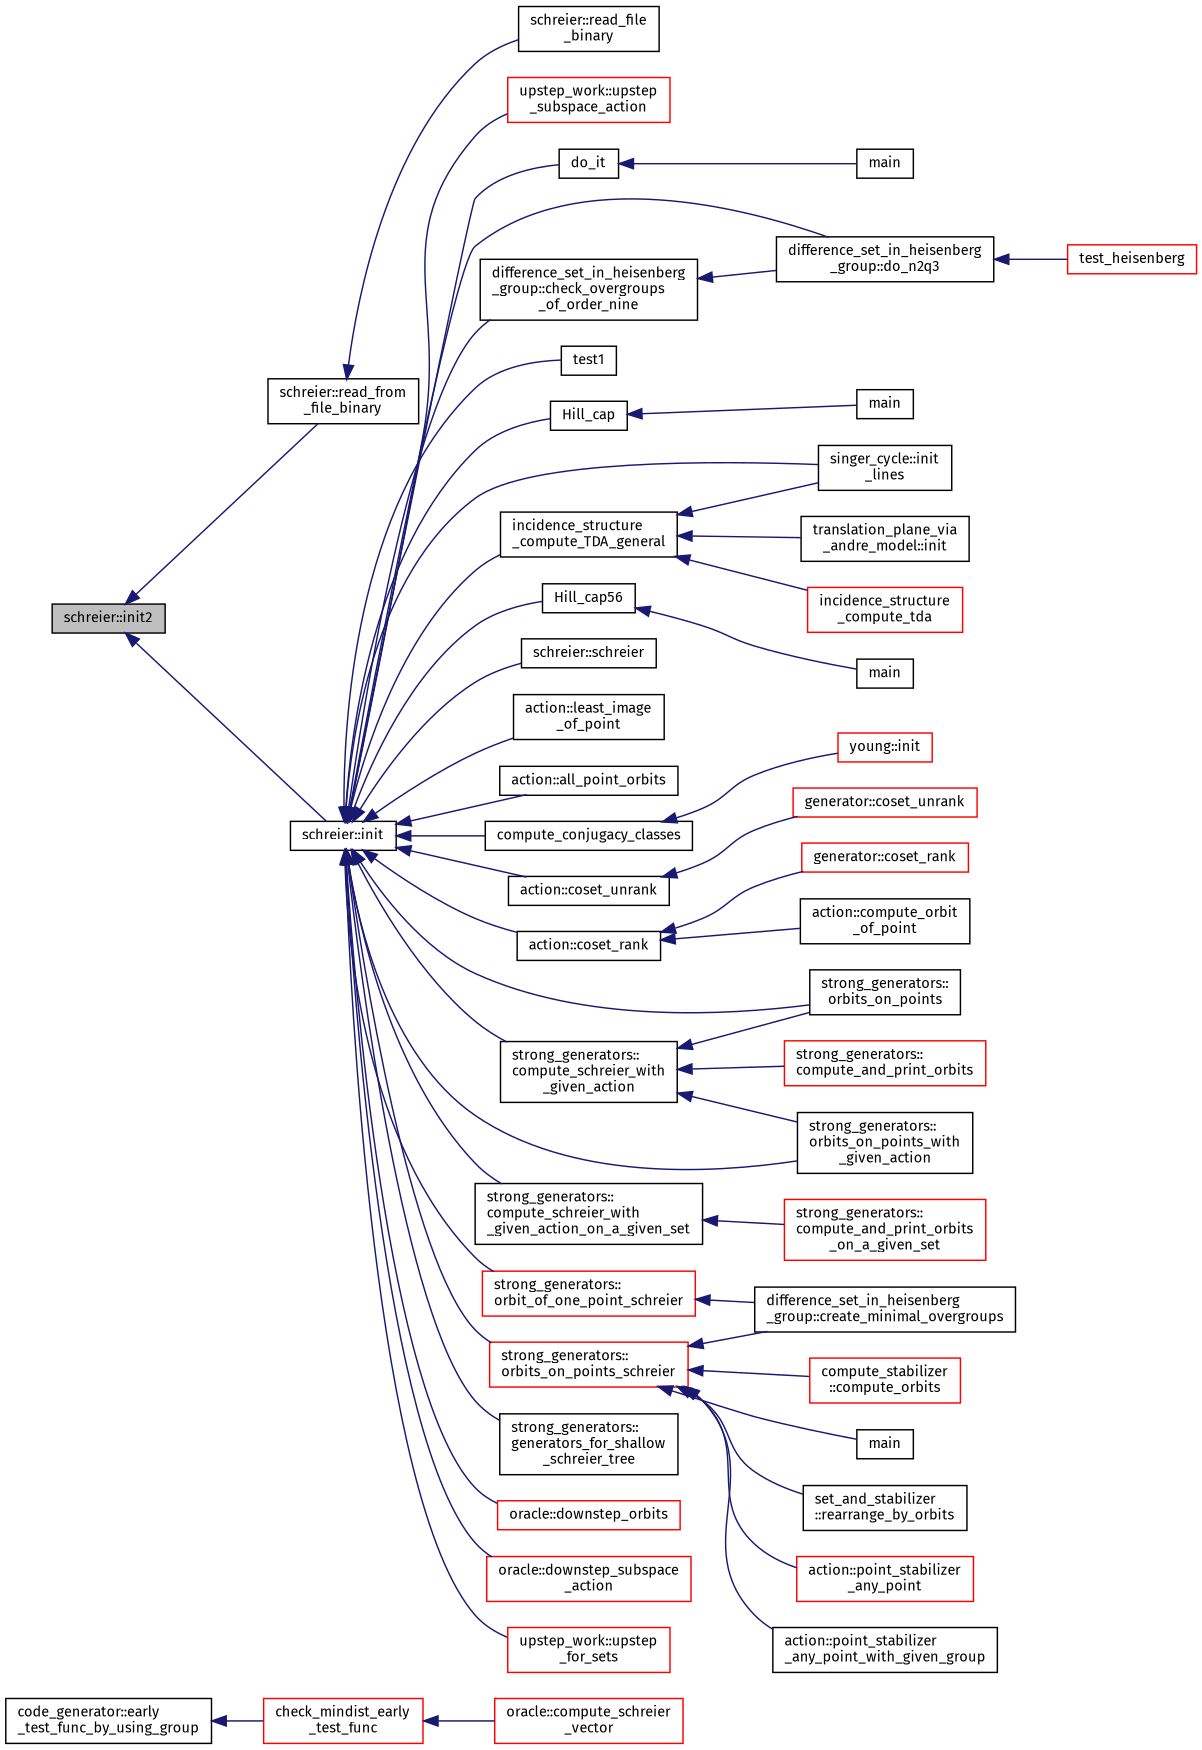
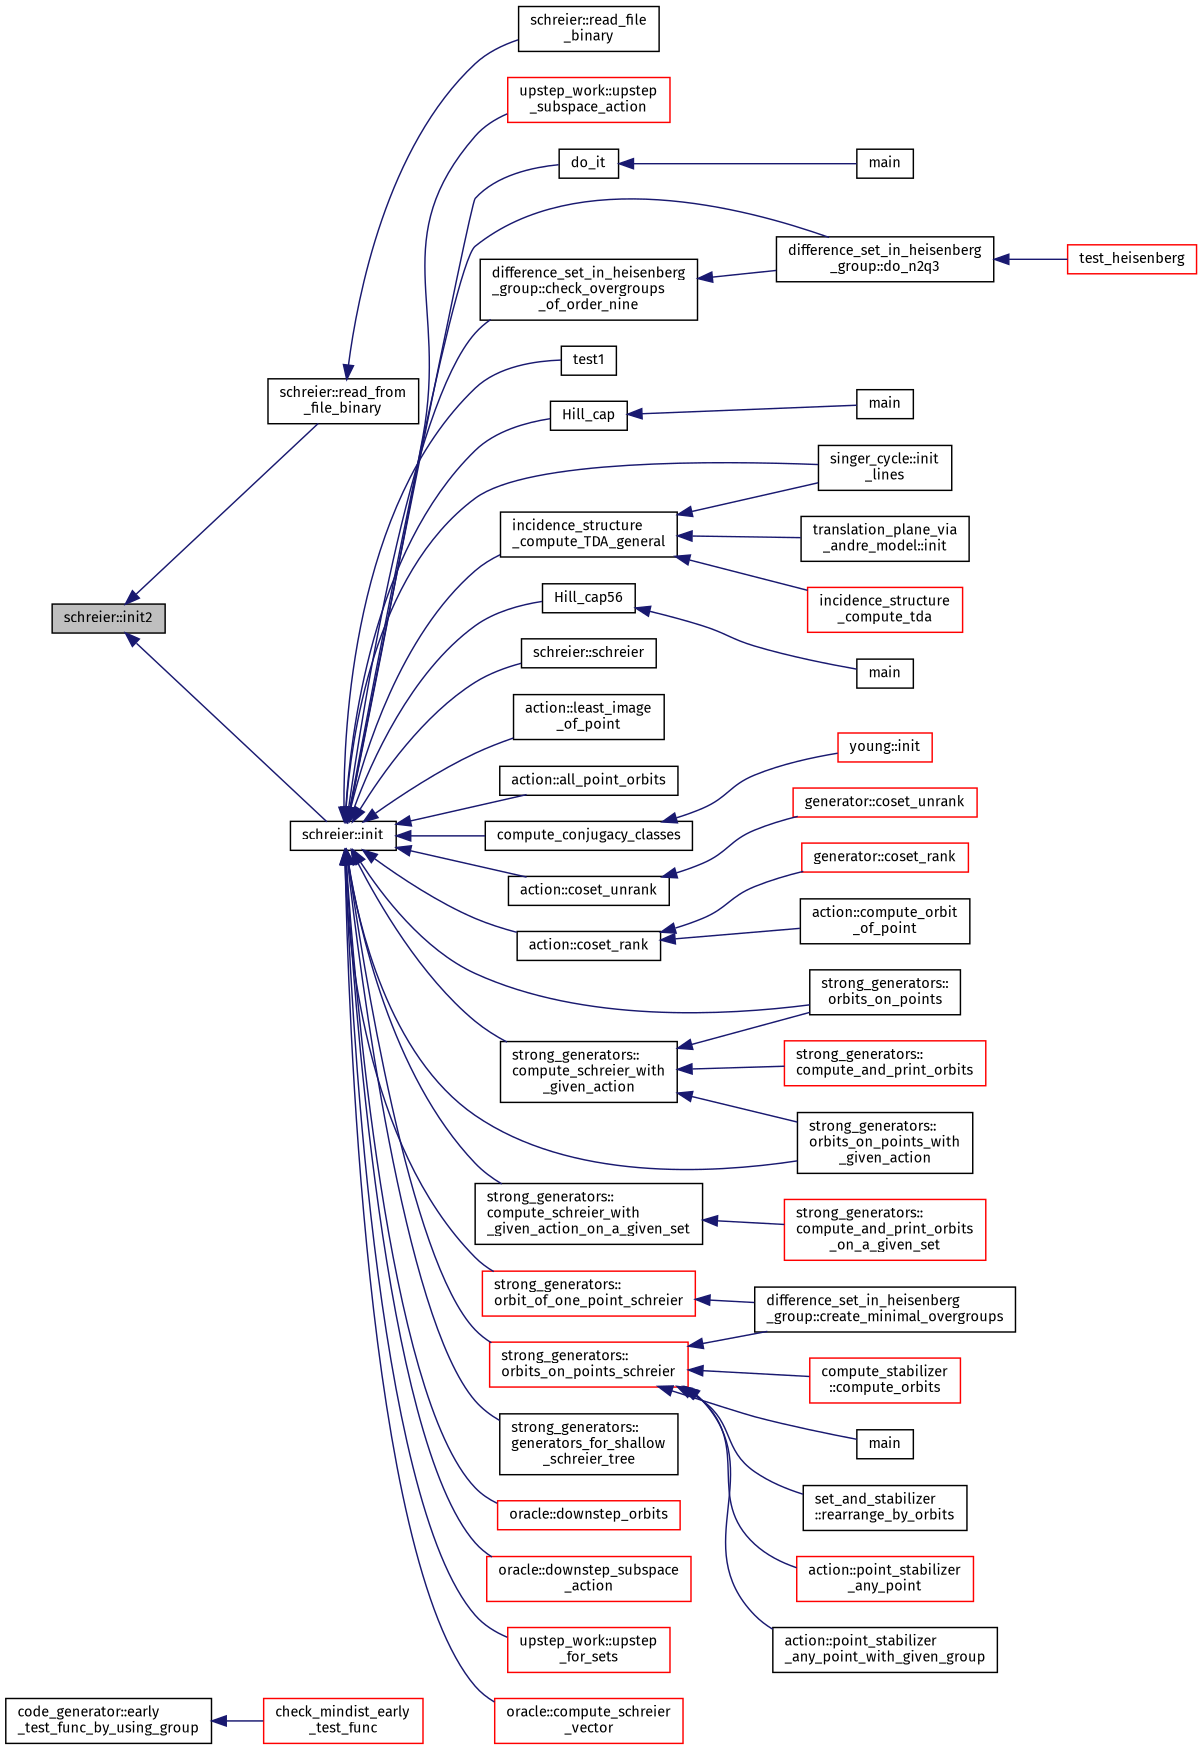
(466, 1721) -> (372, 1296)
